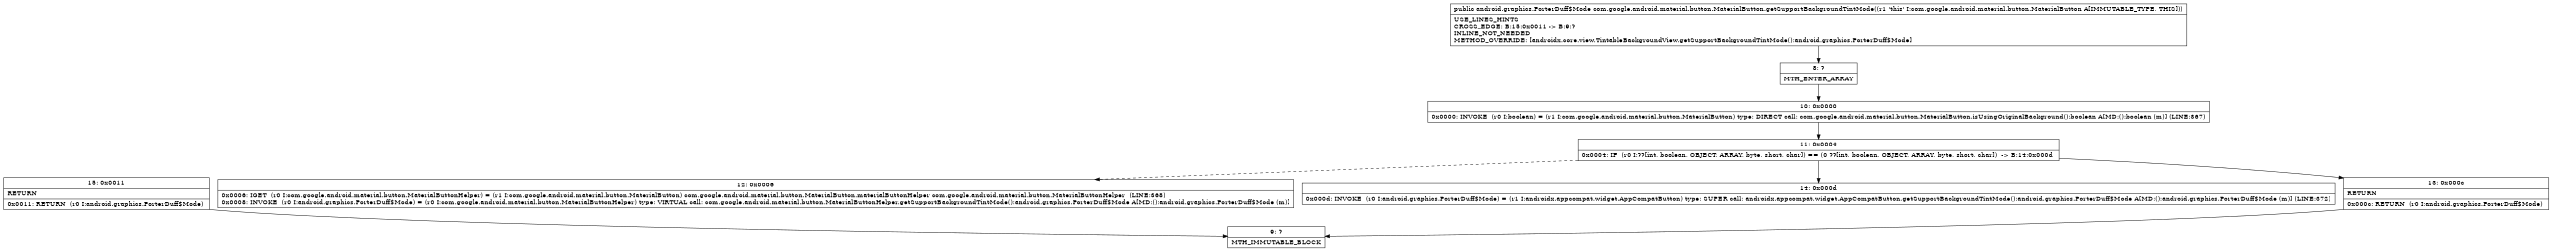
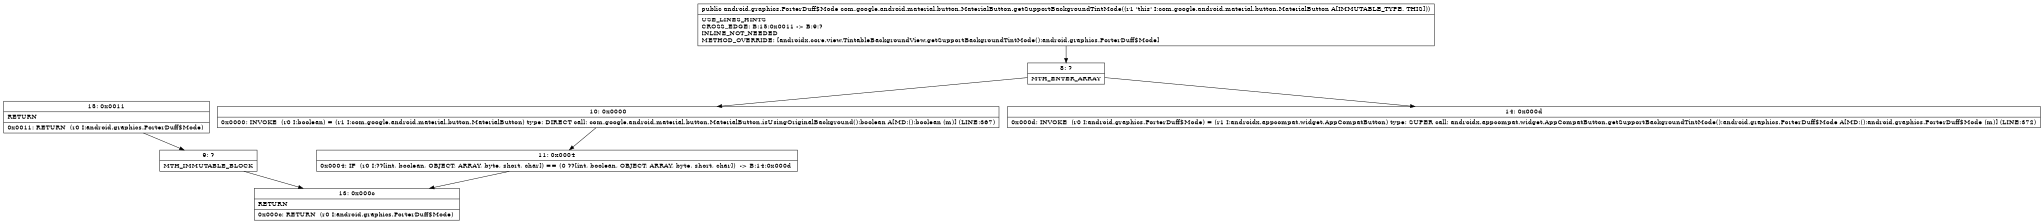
(1819, 170) -> (1257, 92)
(756, 194) -> none
(1837, 229) -> (271, 179)
